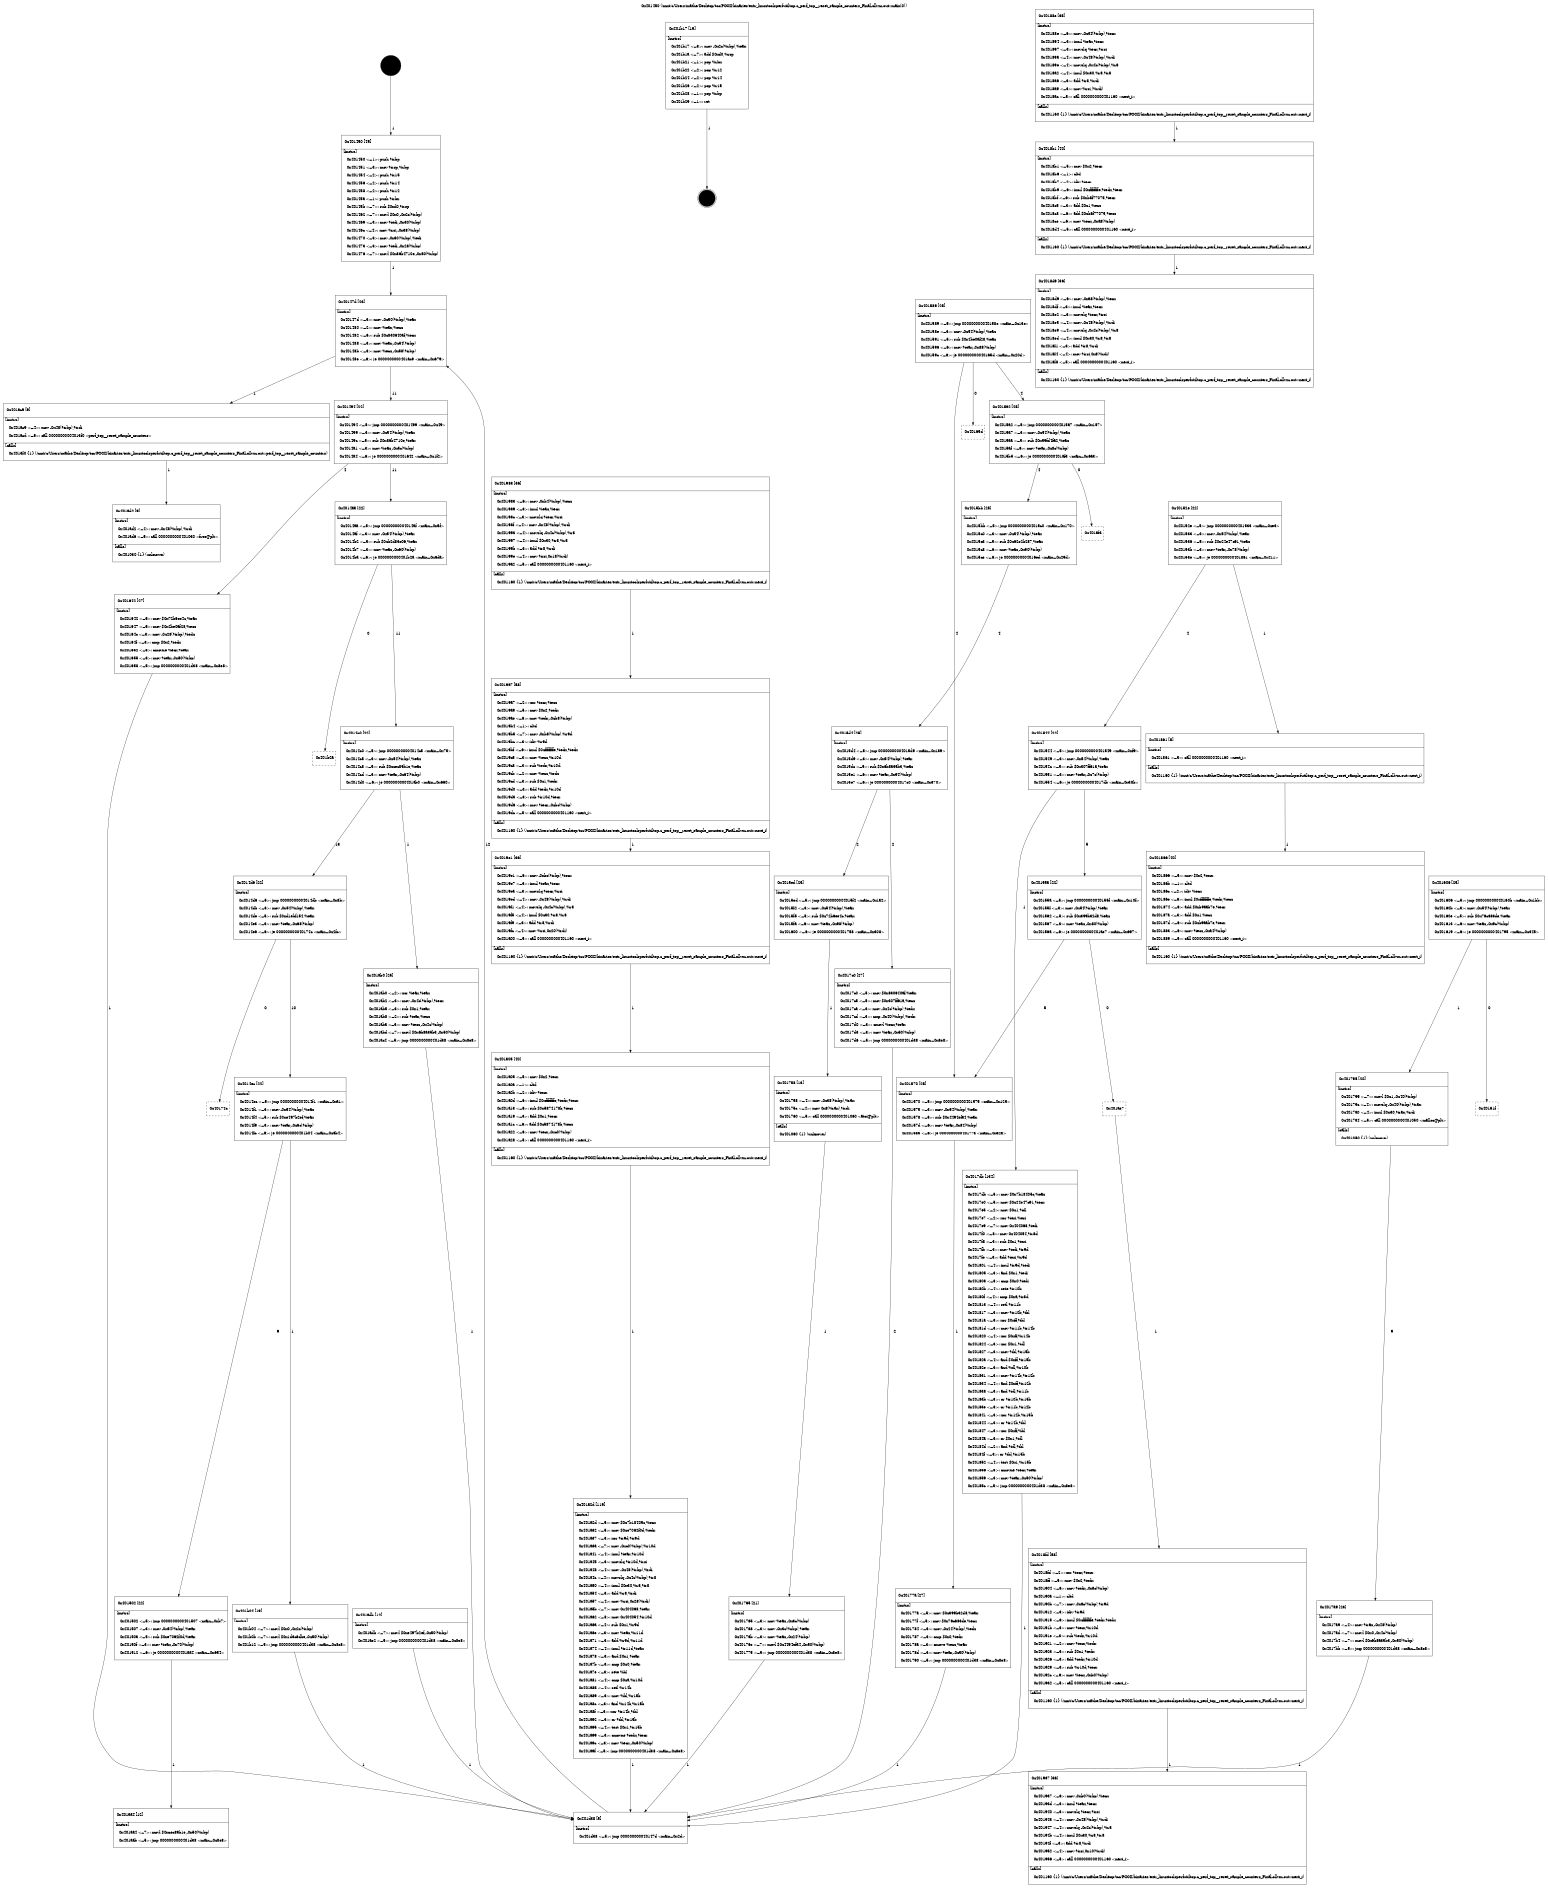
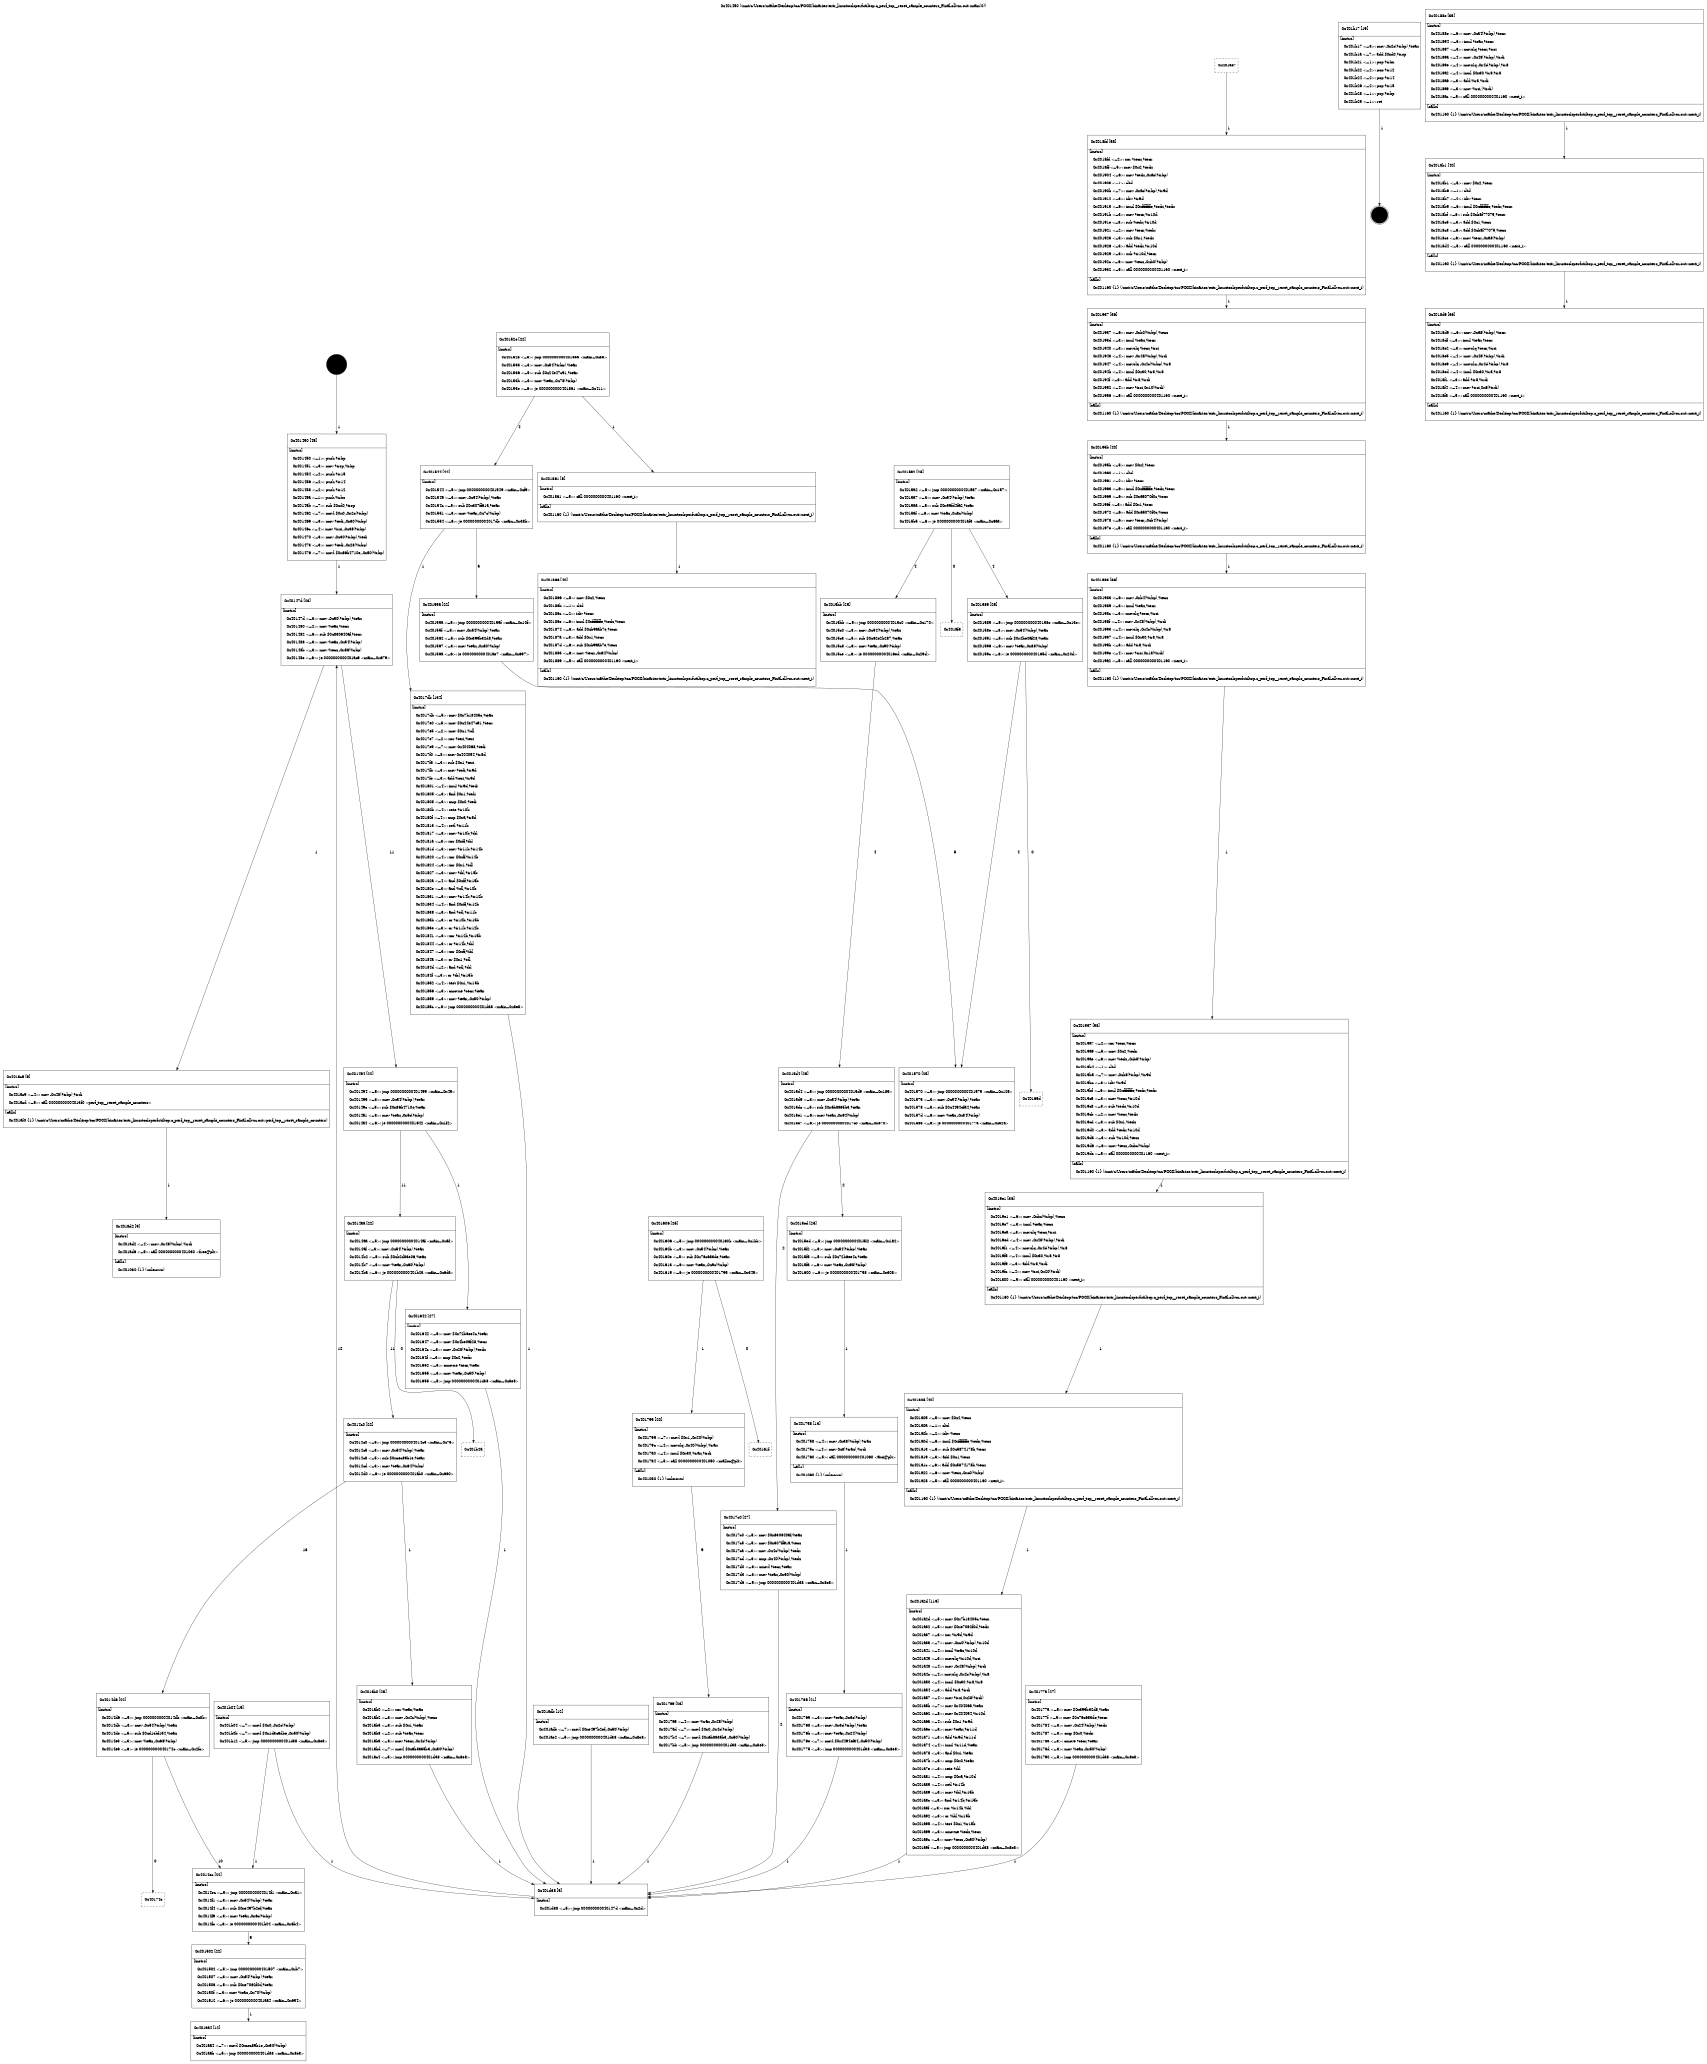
(1009, 380) -> (988, 562)
(344, 470) -> (458, 1186)
none -> (1226, 497)
(1101, 1019) -> none
(954, 1363) -> none
(290, 1371) -> (261, 1807)
